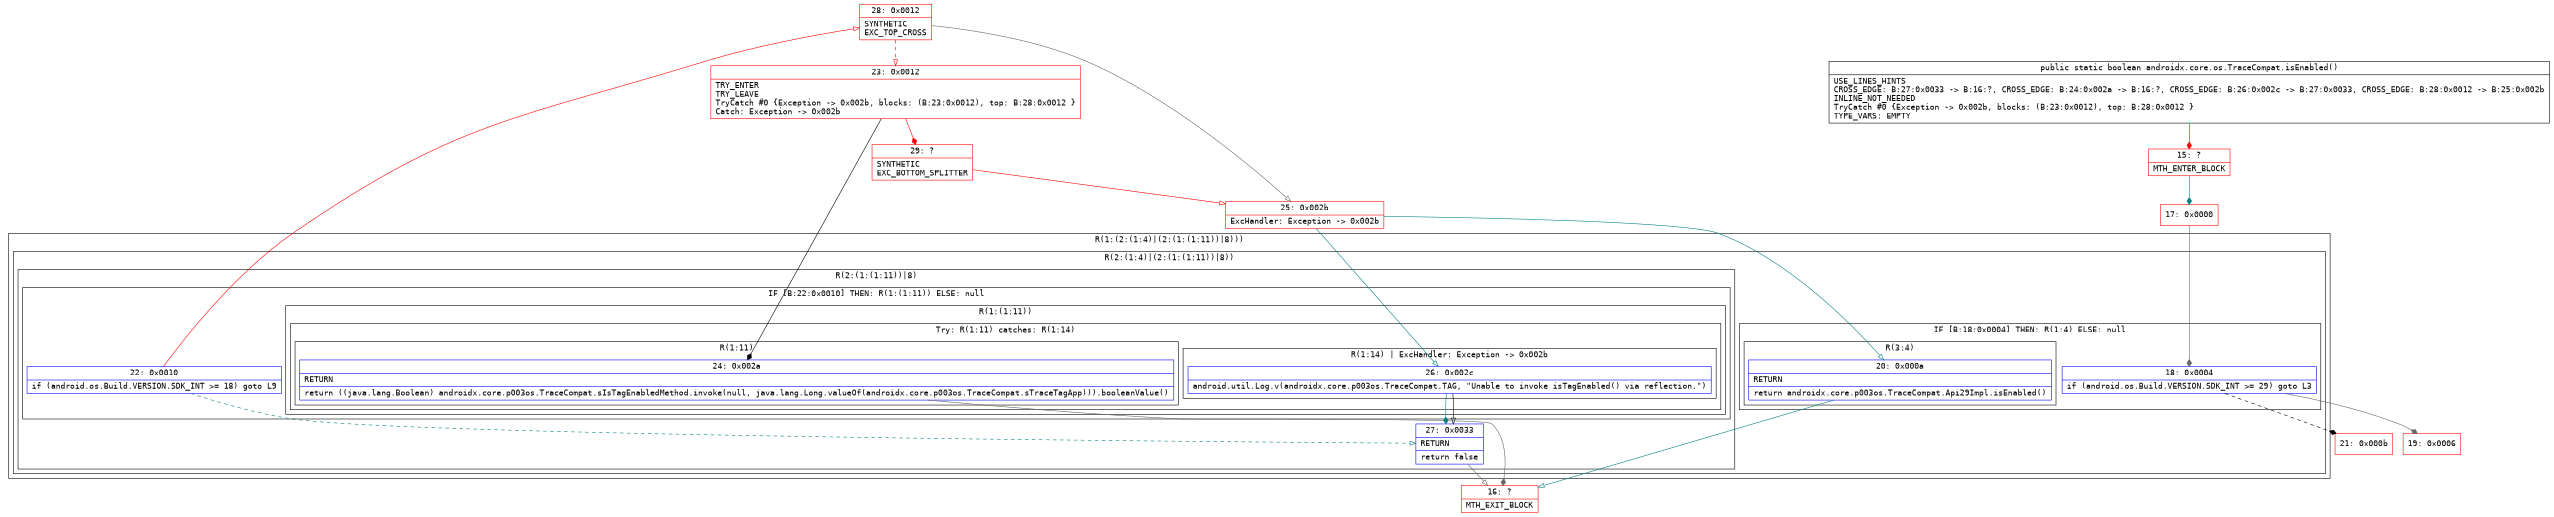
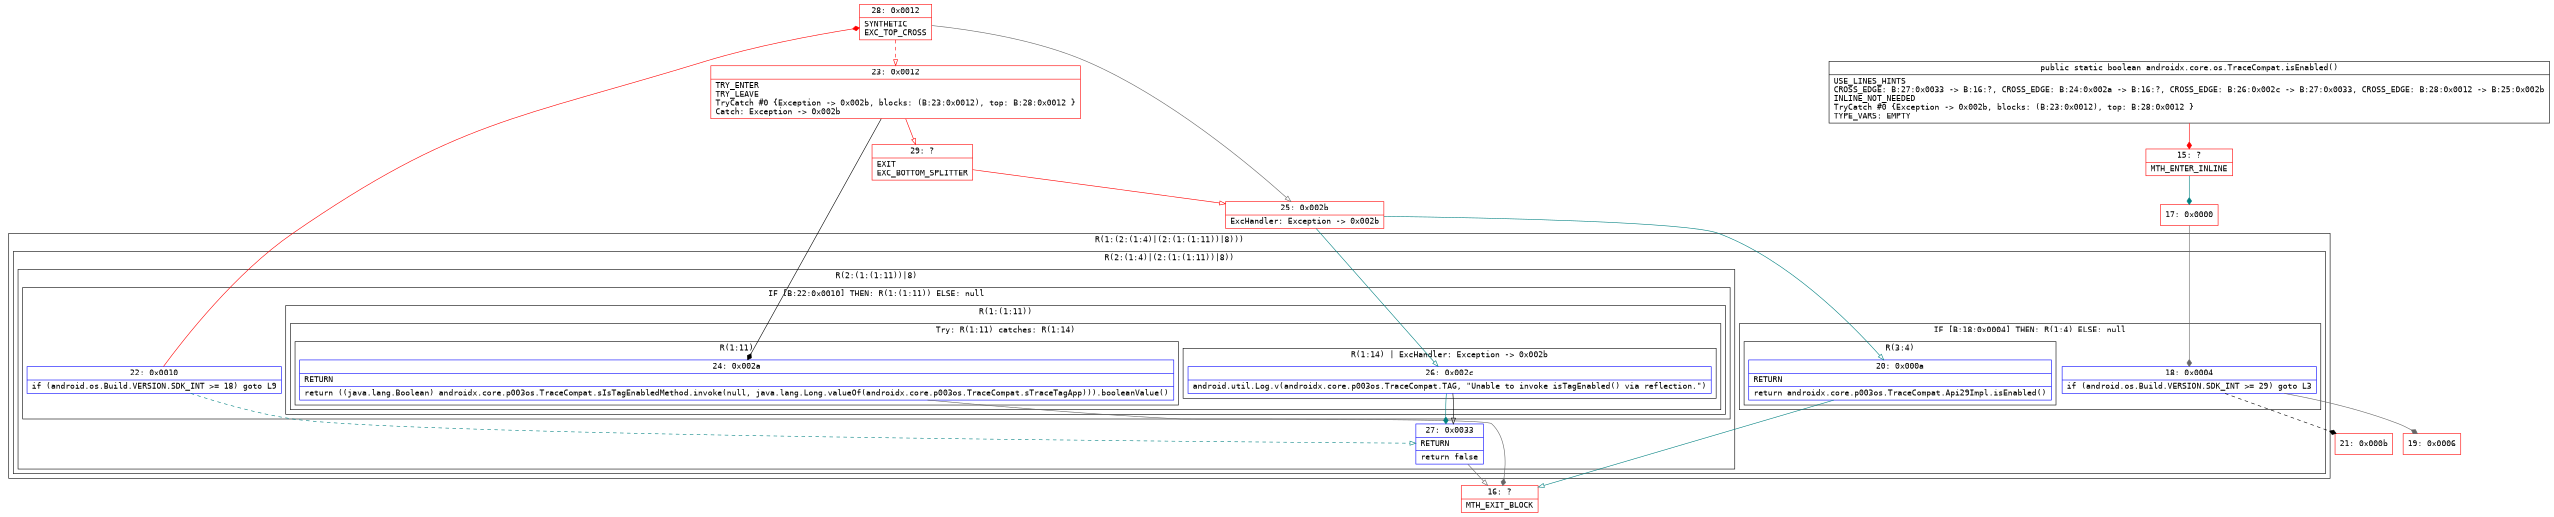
(909, 128) -> (910, 129)
(474, 133) -> (473, 133)
(899, 164) -> (887, 164)
(2189, 169) -> (2189, 169)
